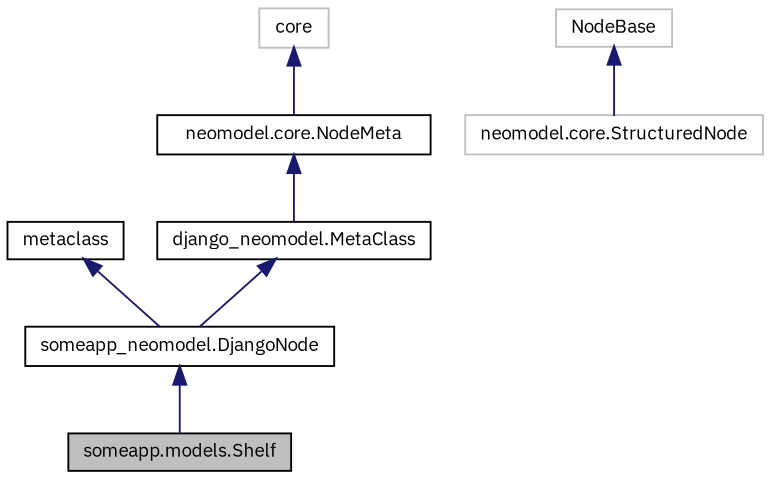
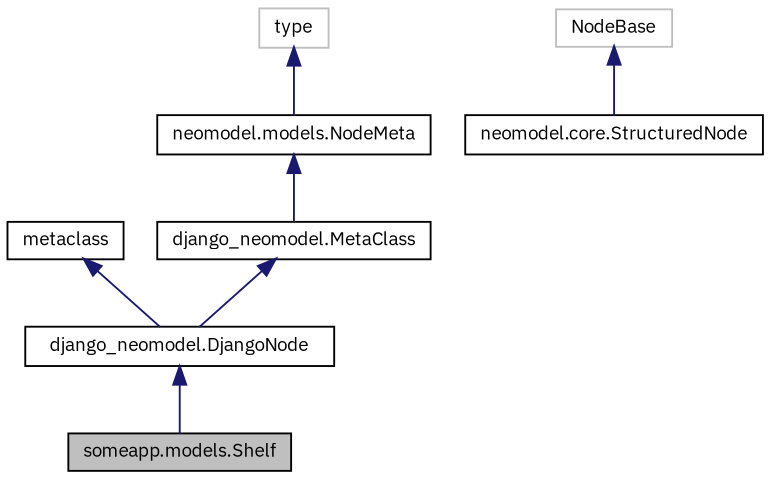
(294, 28) -> (294, 28)
(294, 135) -> (294, 135)
(614, 135) -> (614, 135)
(180, 346) -> (180, 346)
